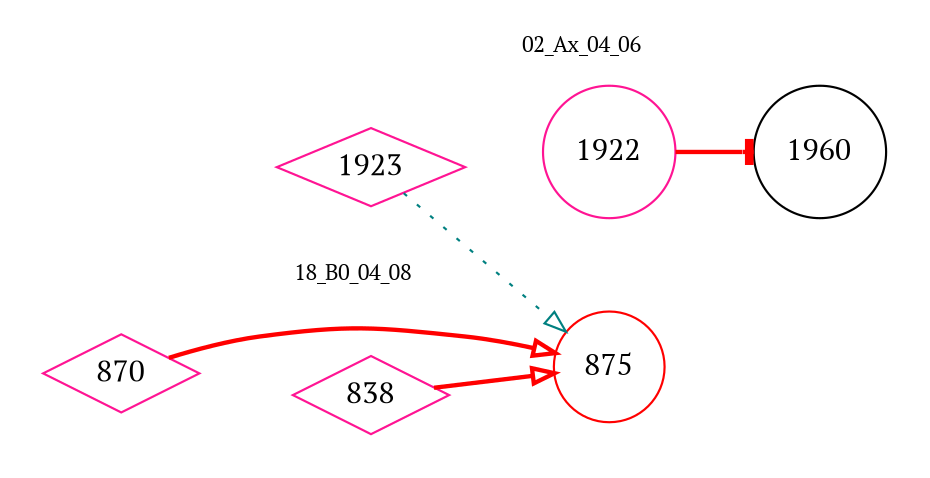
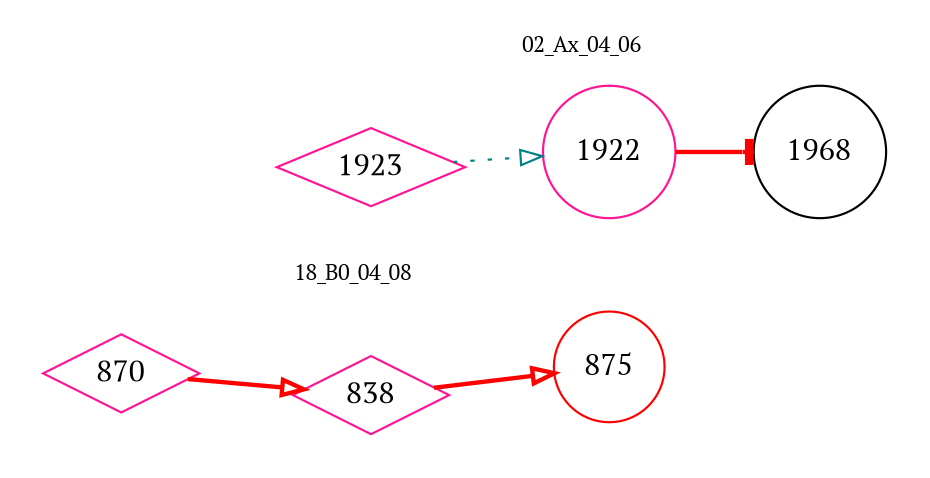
(820, 152) -> (820, 152)
(491, 268) -> (487, 160)
(351, 329) -> (235, 383)
